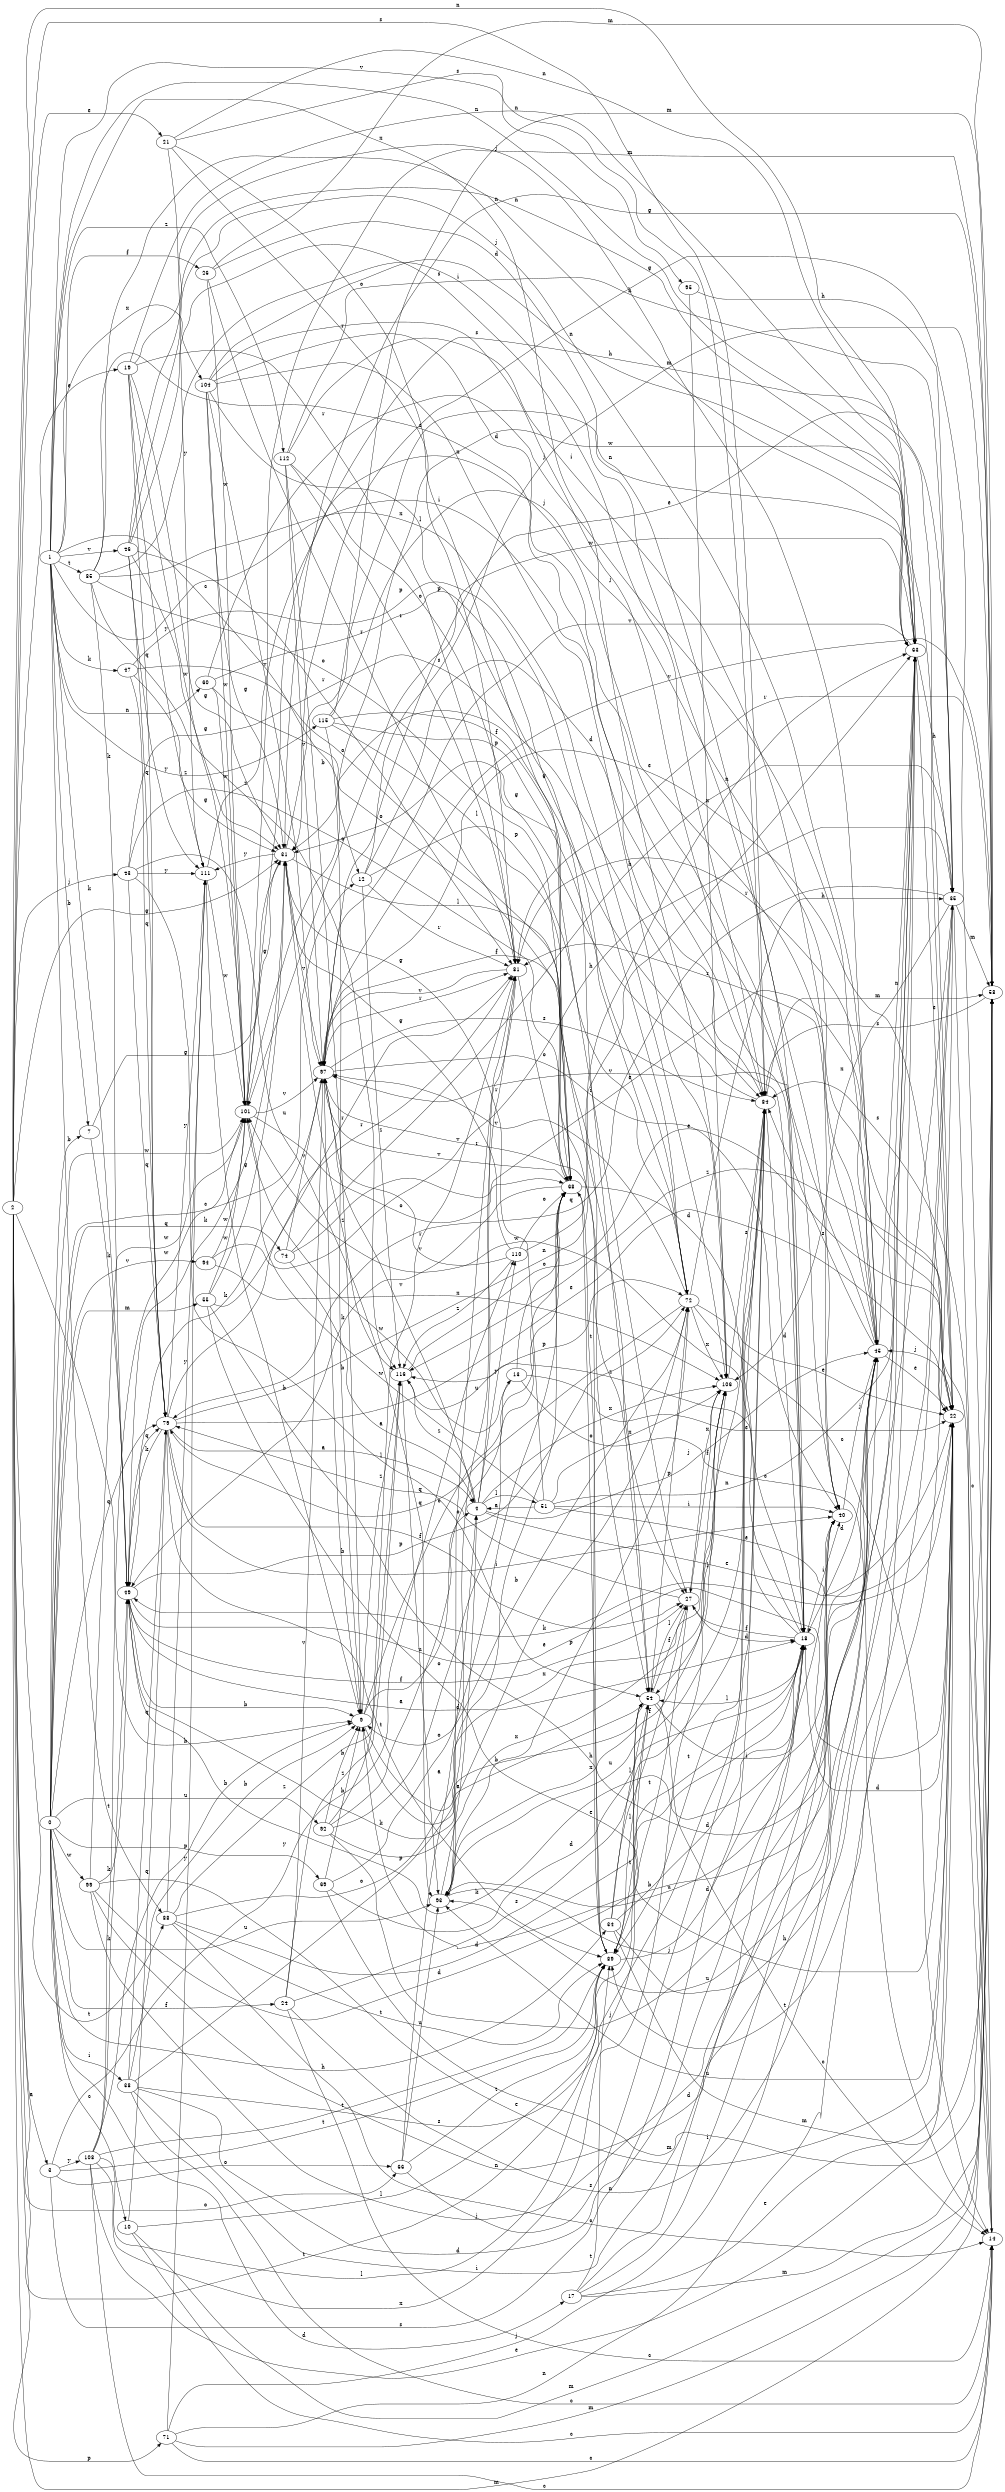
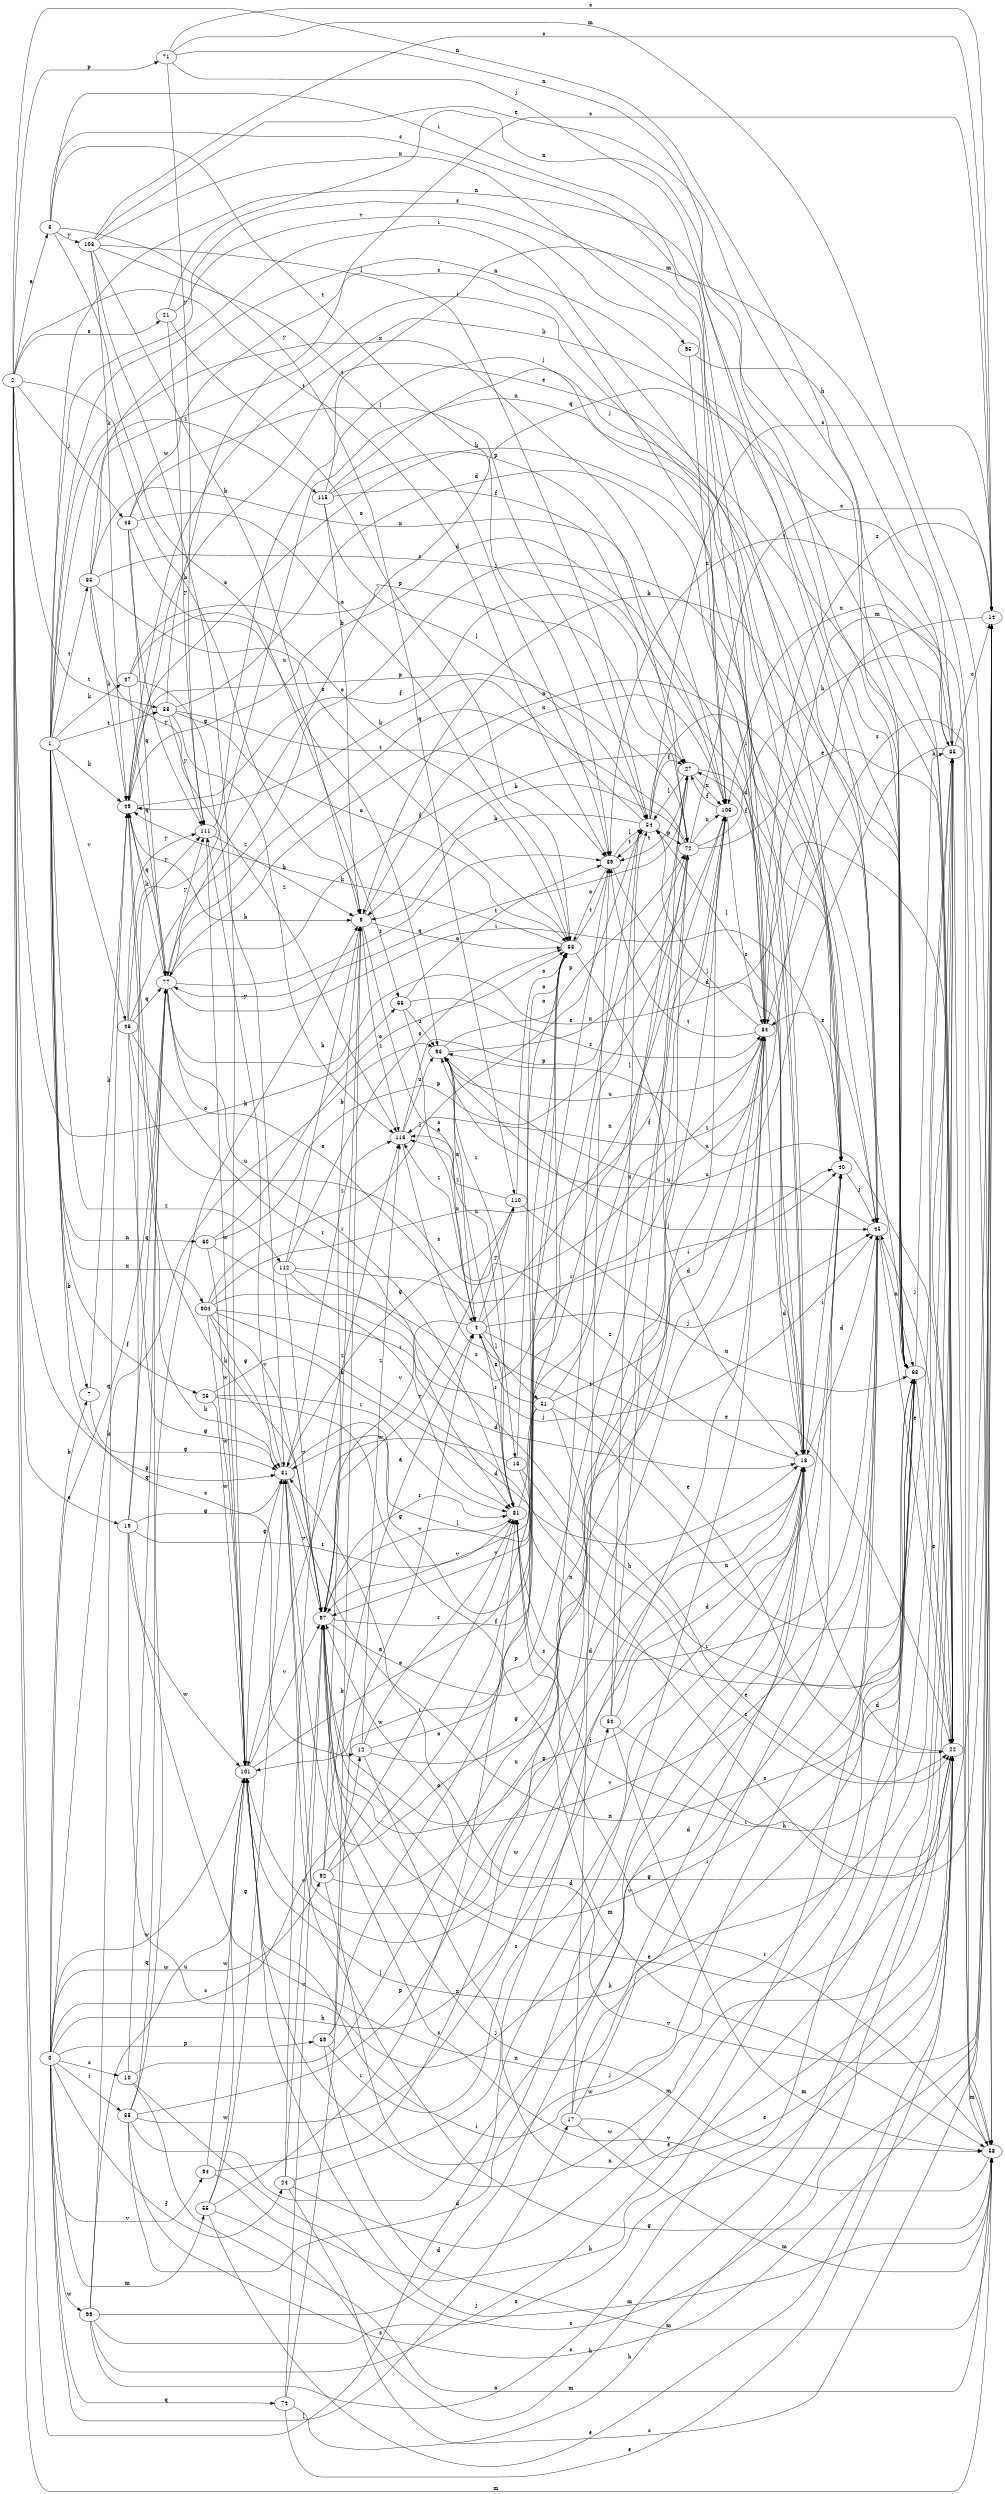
none -> (711, 367)
(206, 385) -> (206, 1309)
(429, 512) -> none
(428, 1157) -> (947, 2055)
(166, 1424) -> (166, 982)
(304, 2336) -> (304, 2417)
